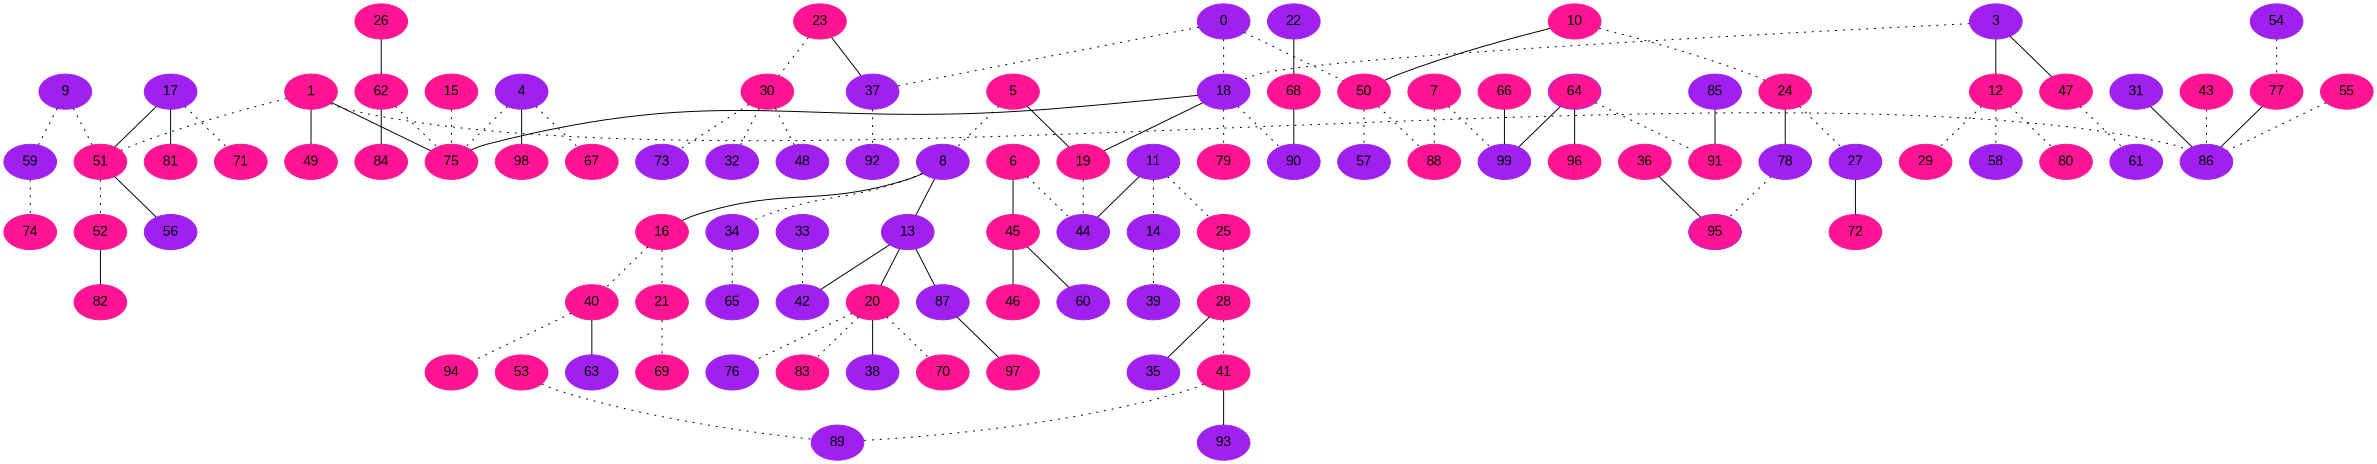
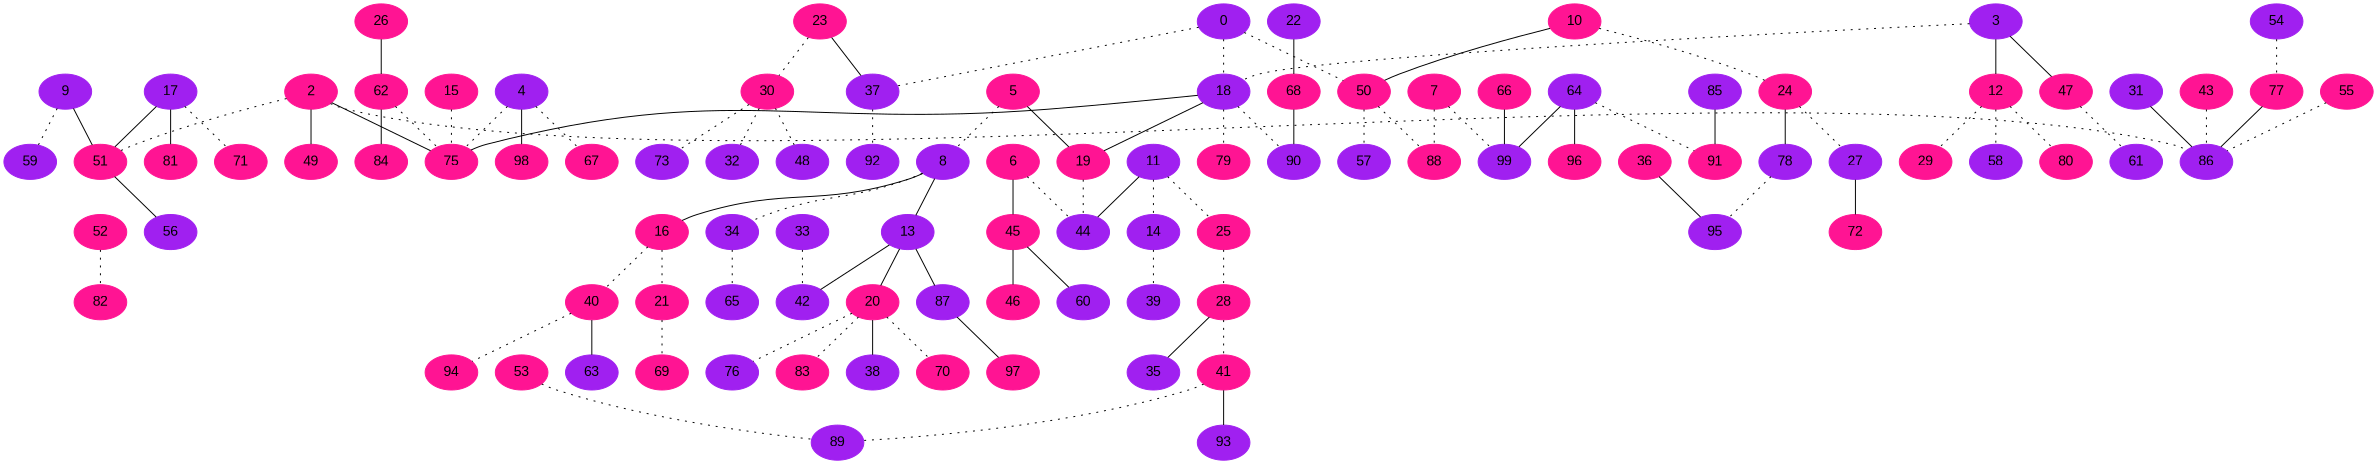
(311, 92) -> (311, 92)
(1575, 92) -> (1575, 92)
(83, 127) -> (83, 127)
(100, 197) -> none
(30, 232) -> none
(1715, 232) -> (1715, 232)
(100, 267) -> (100, 267)
